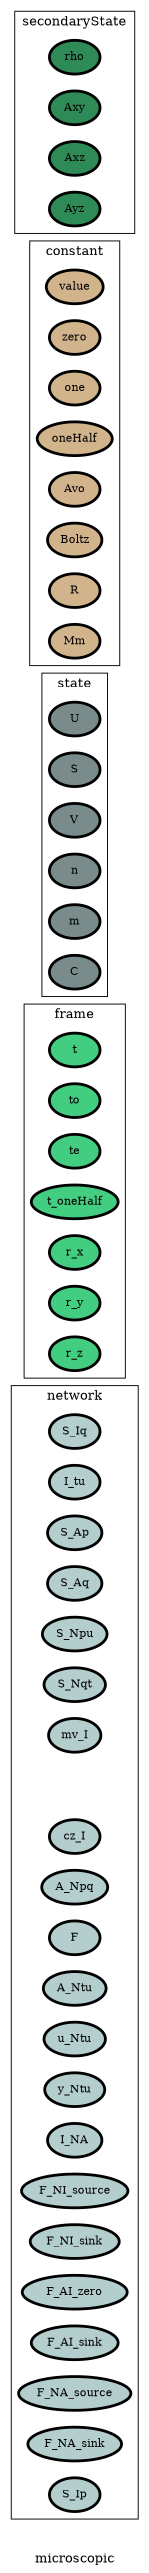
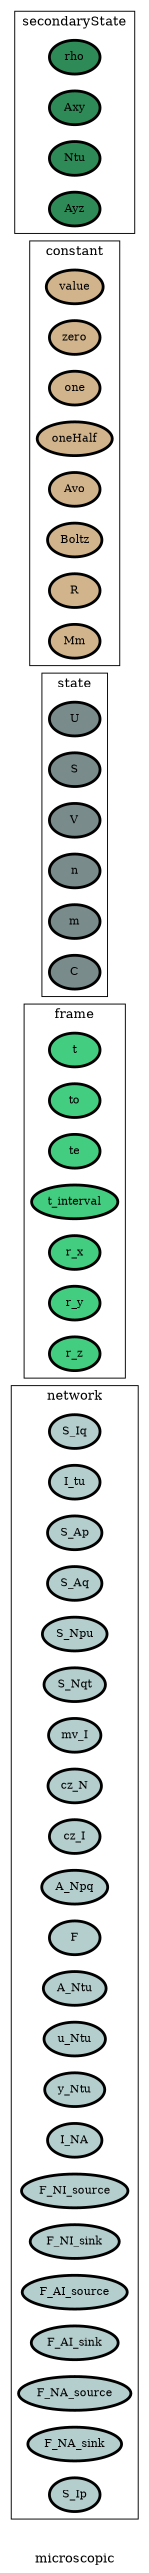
(75, 158) -> (75, 158)
(75, 1202) -> (75, 1202)
none -> (75, 1786)
(75, 2292) -> (75, 2292)
